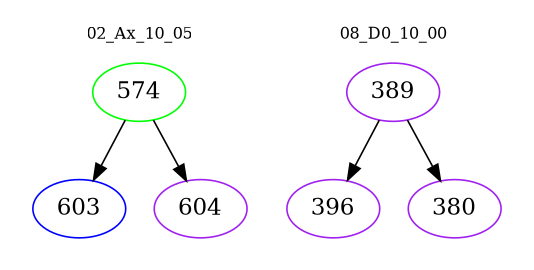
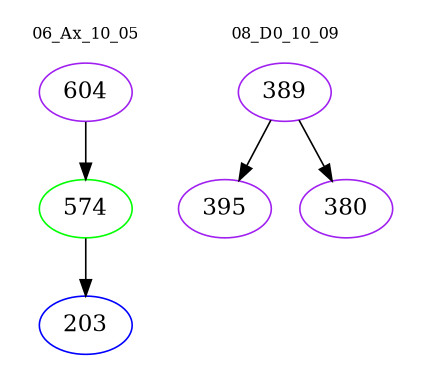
(140, 35) -> (86, 35)
(394, 35) -> (286, 35)
(166, 143) -> (86, 143)
(79, 209) -> (86, 325)
(333, 209) -> (225, 209)
